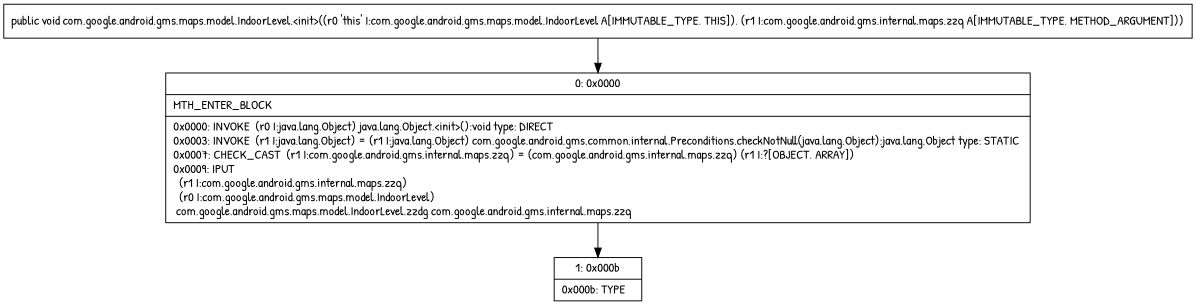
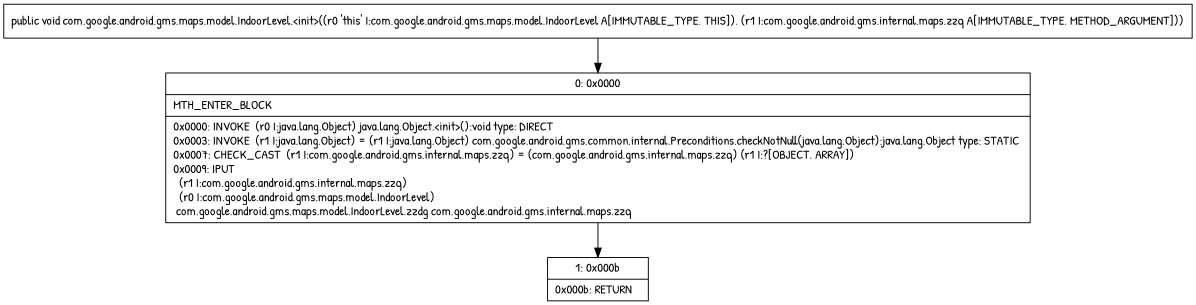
(598, 290) -> (598, 290)
